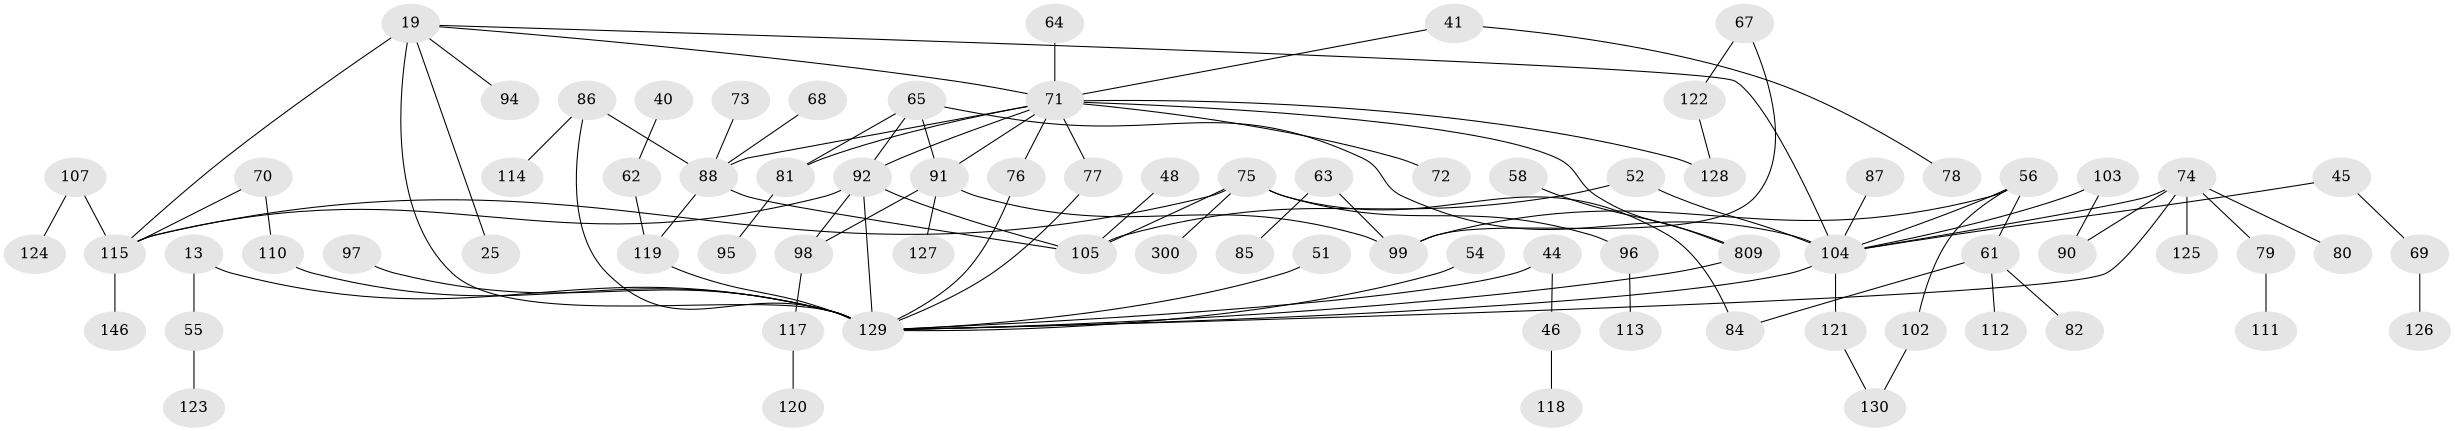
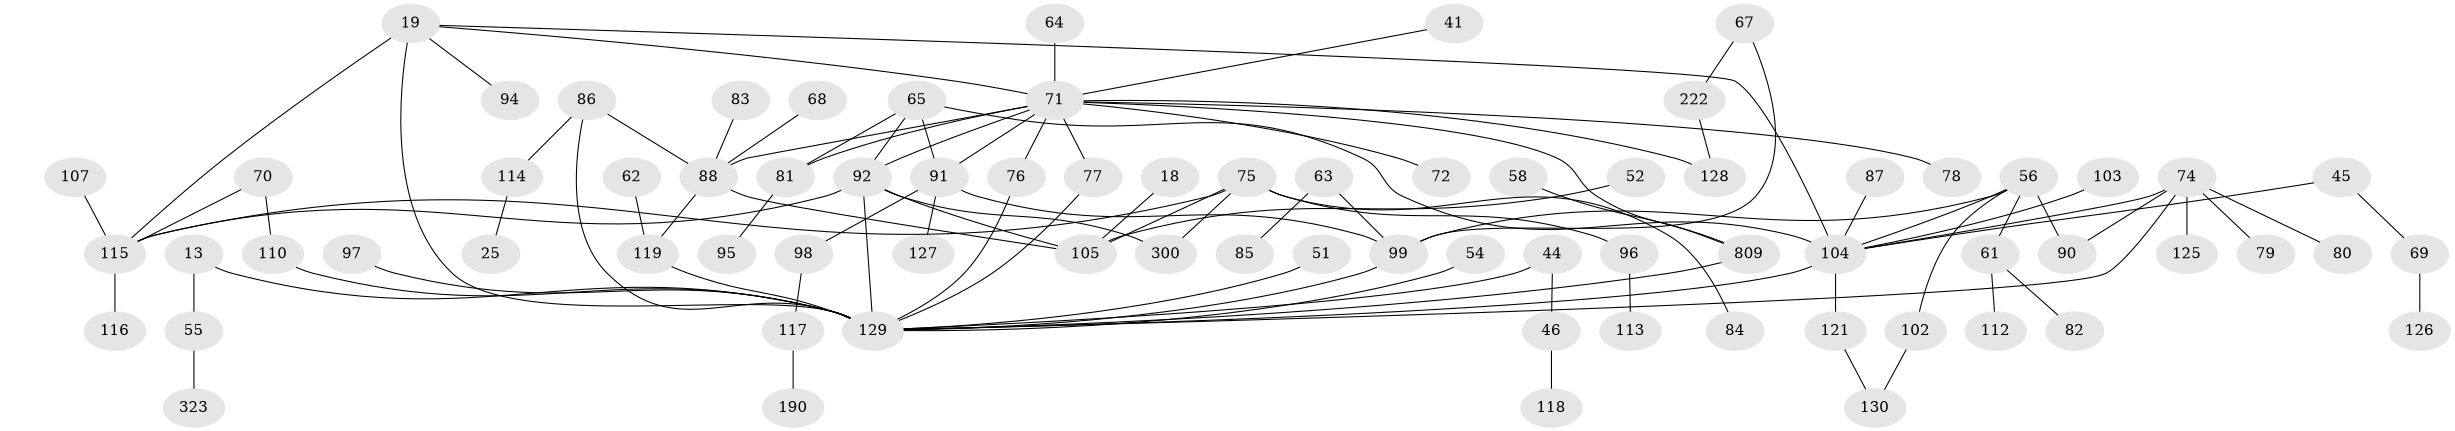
(1705, 62) -> (1509, 116)
(664, 100) -> none
(741, 100) -> (741, 100)
(1695, 100) -> (1695, 100)
(451, 139) -> (503, 211)
(1170, 177) -> (1170, 177)
(1707, 209) -> none
(830, 220) -> (1014, 216)
(2083, 224) -> (2048, 216)
(35, 254) -> none
(1878, 288) -> none
none -> (1226, 303)
(115, 331) -> (115, 331)
(2266, 331) -> none
(194, 408) -> (194, 408)
(793, 408) -> (793, 408)
